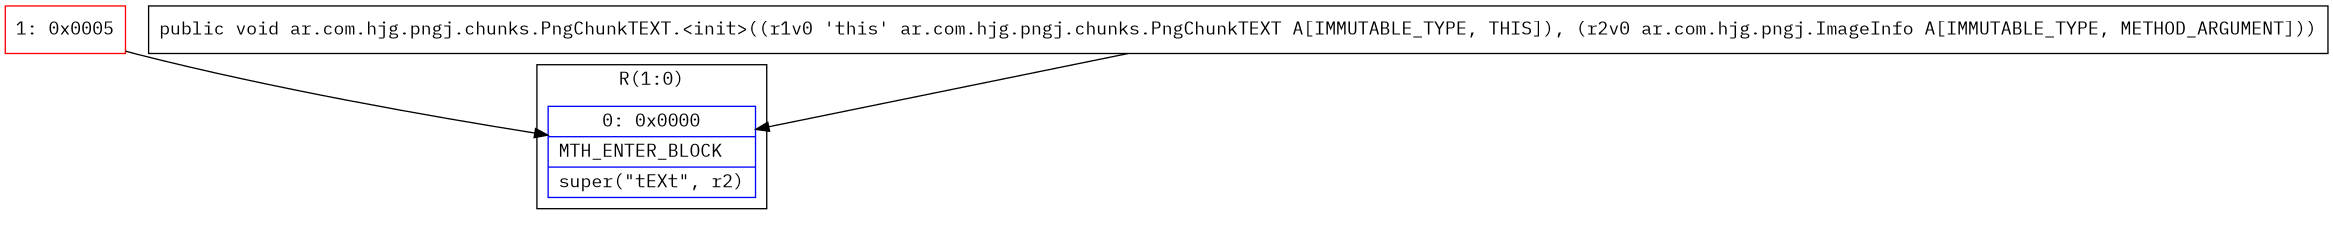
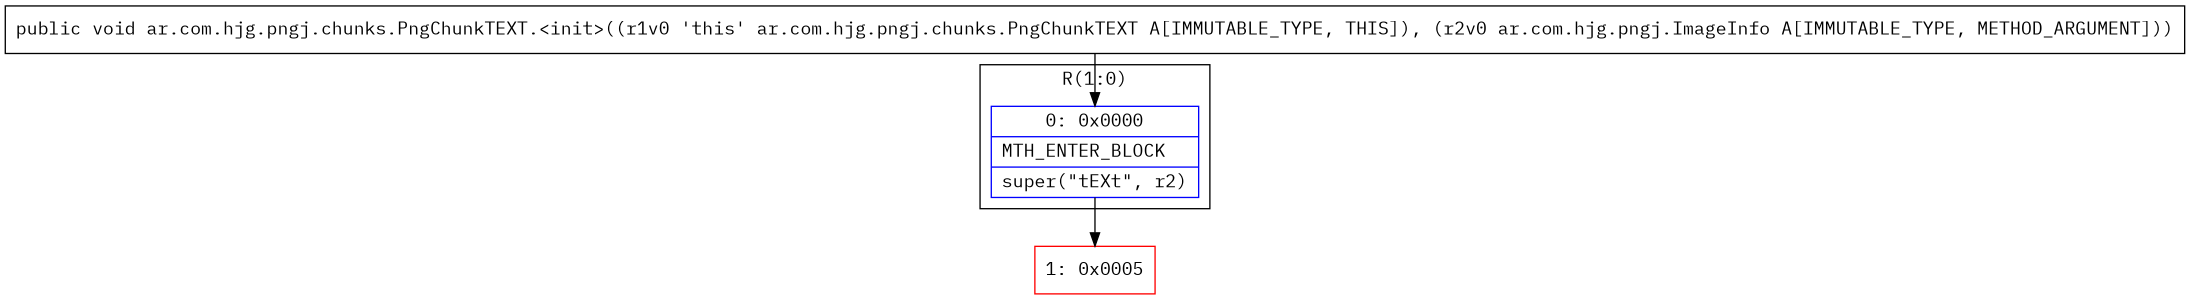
(329, 97) -> (1095, 217)
